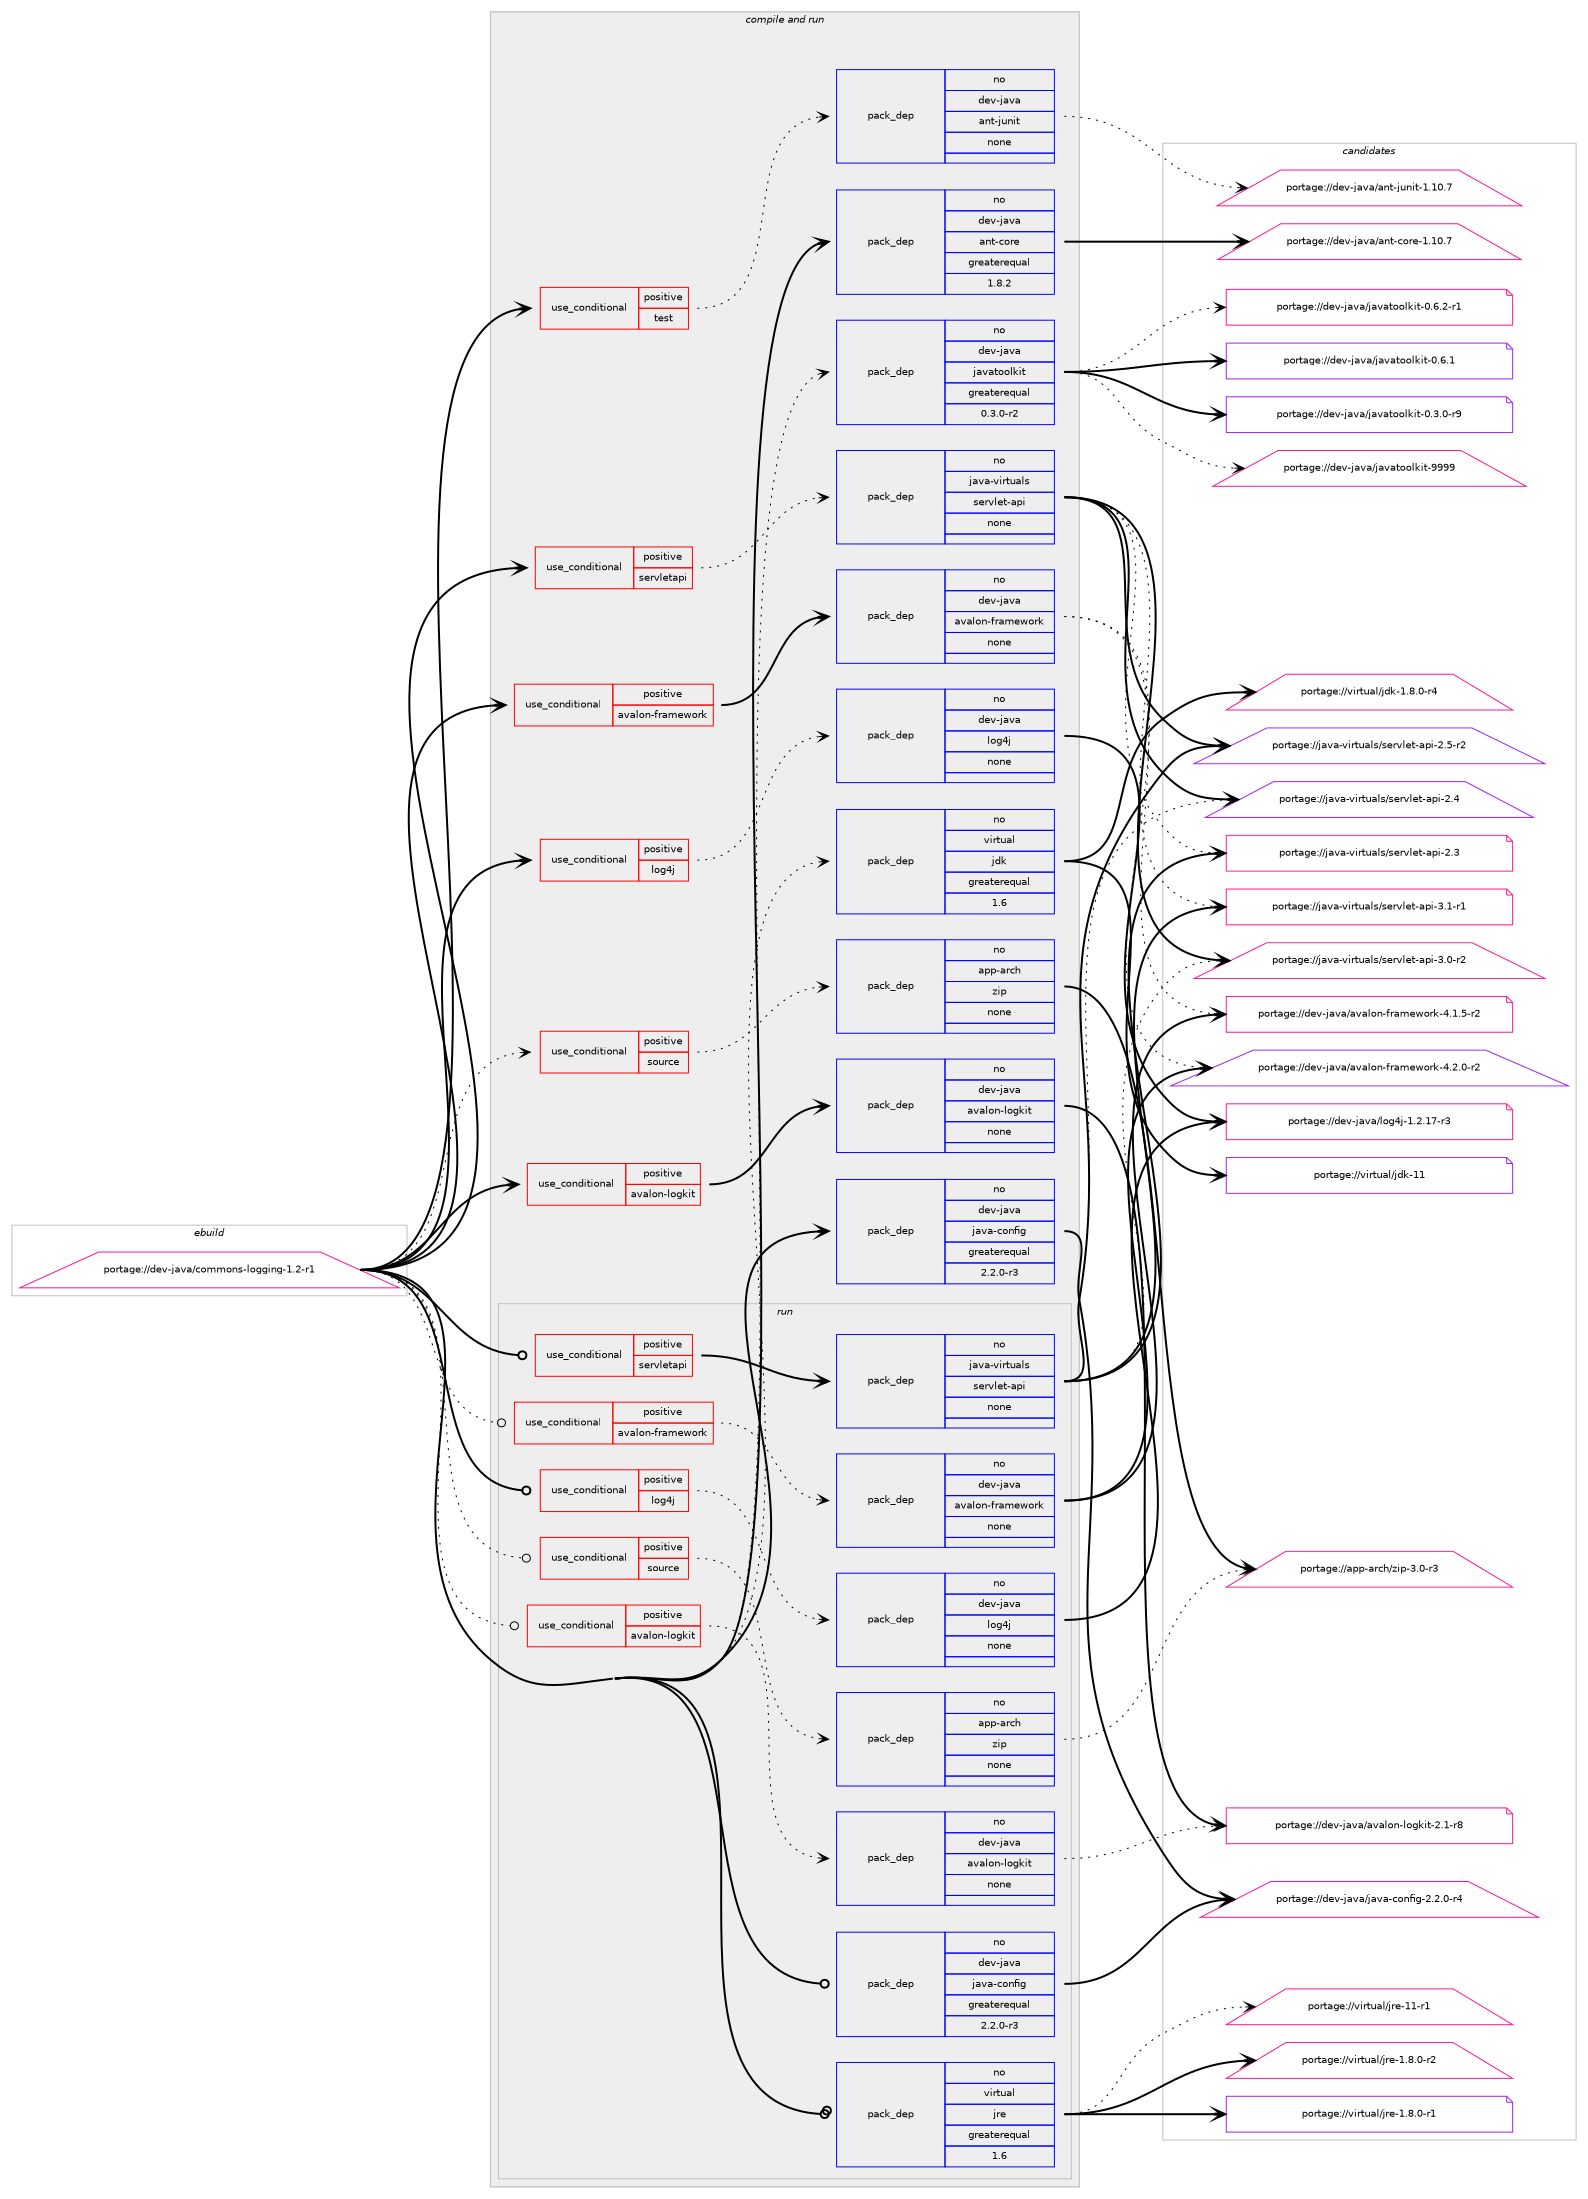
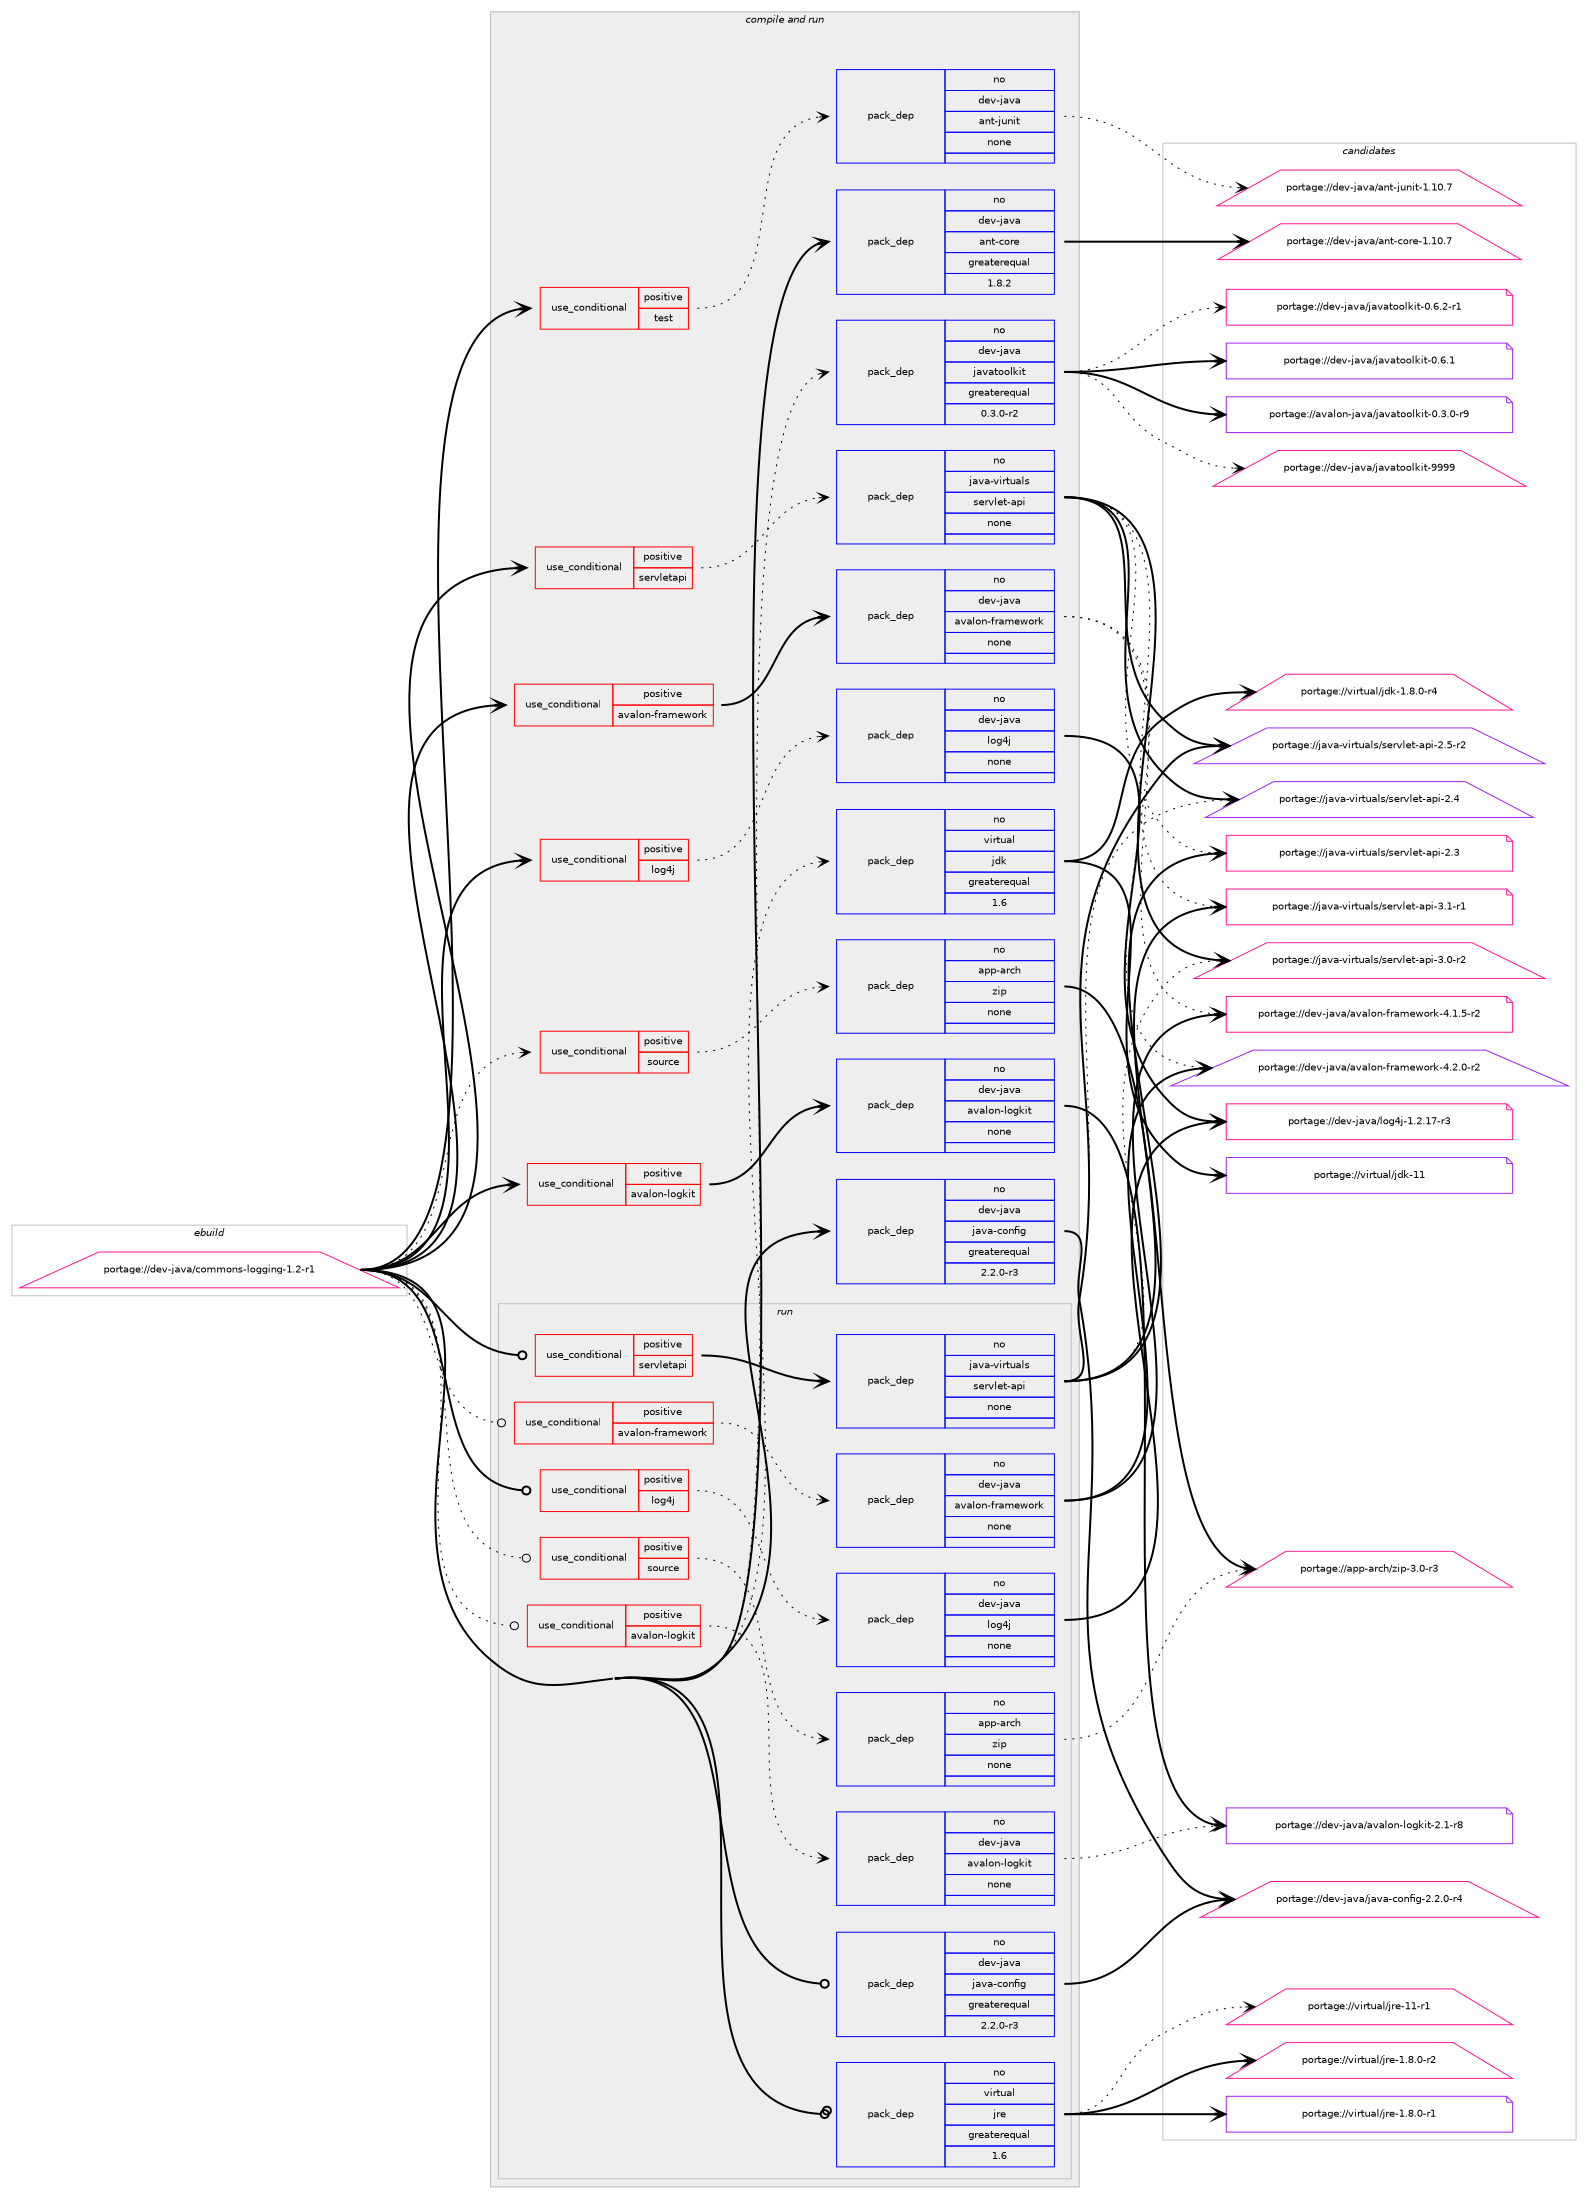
(1369, 415) -> (1369, 415)
(1369, 1826) -> (1369, 1826)
